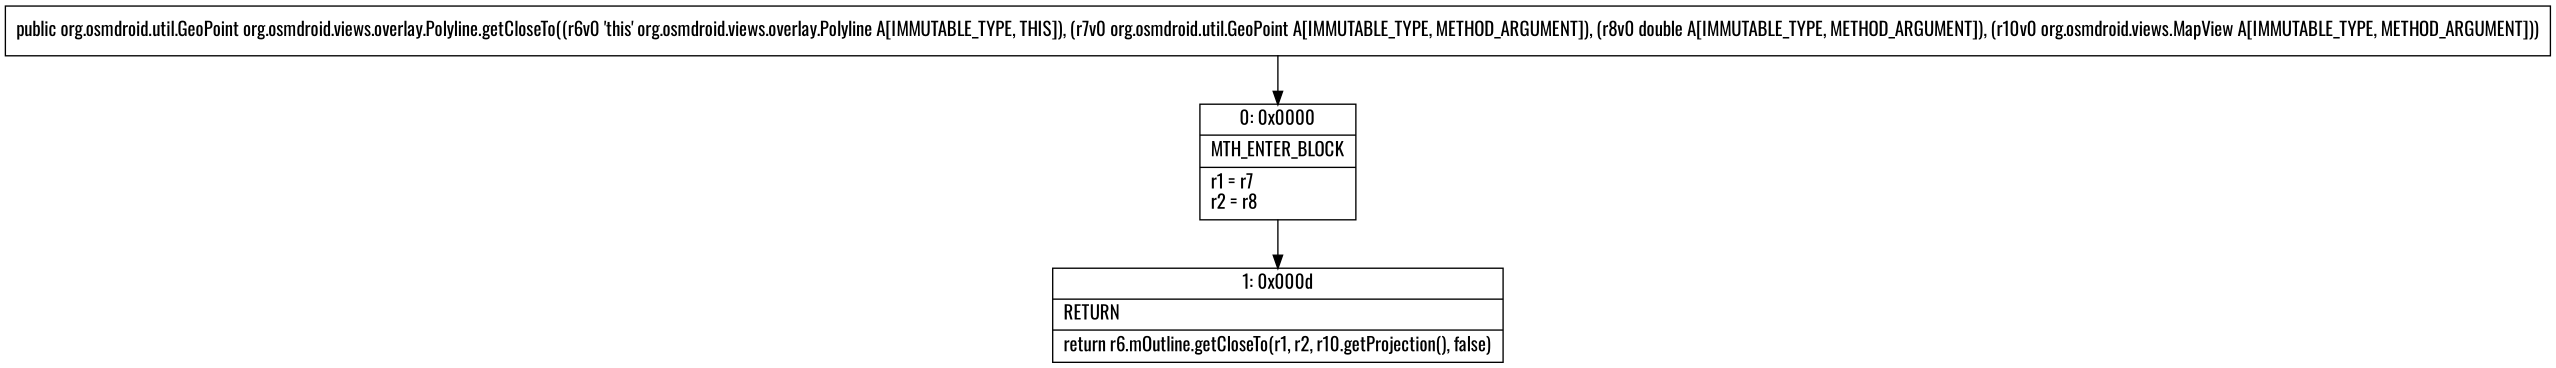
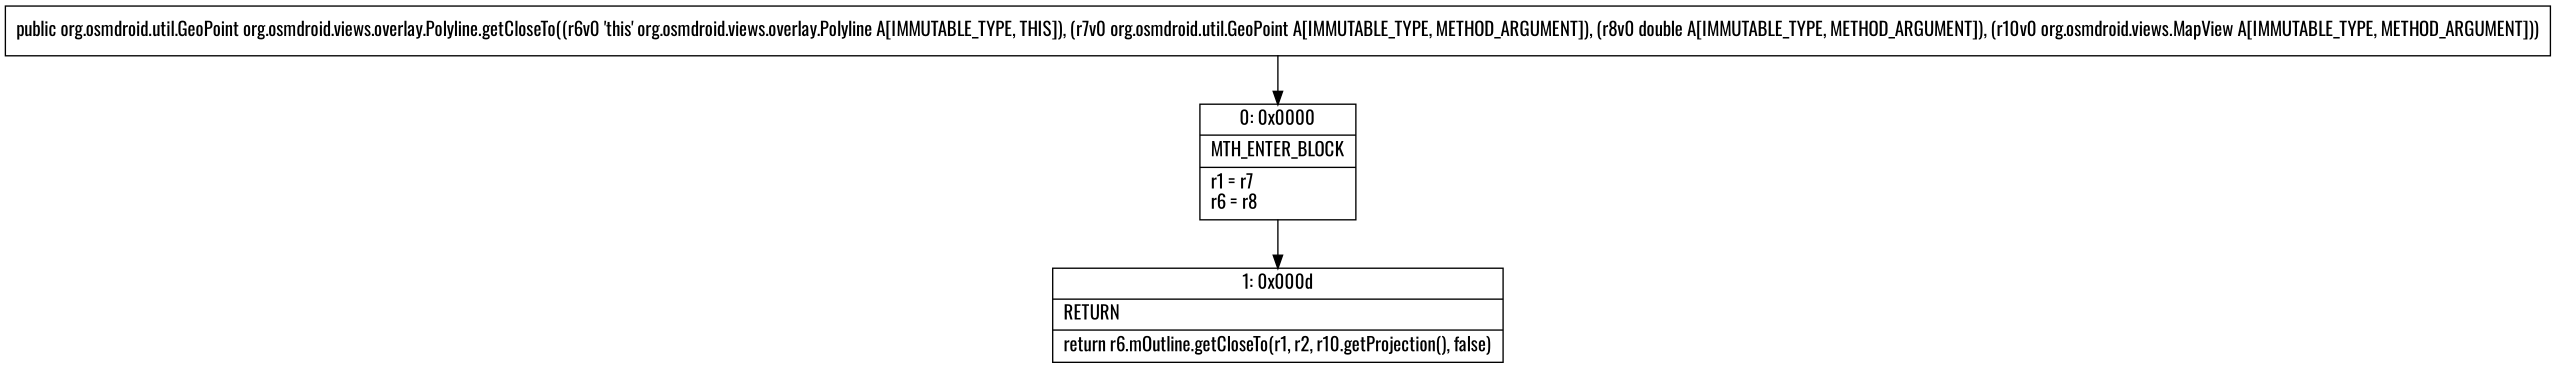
(1234, 203) -> (1234, 203)
